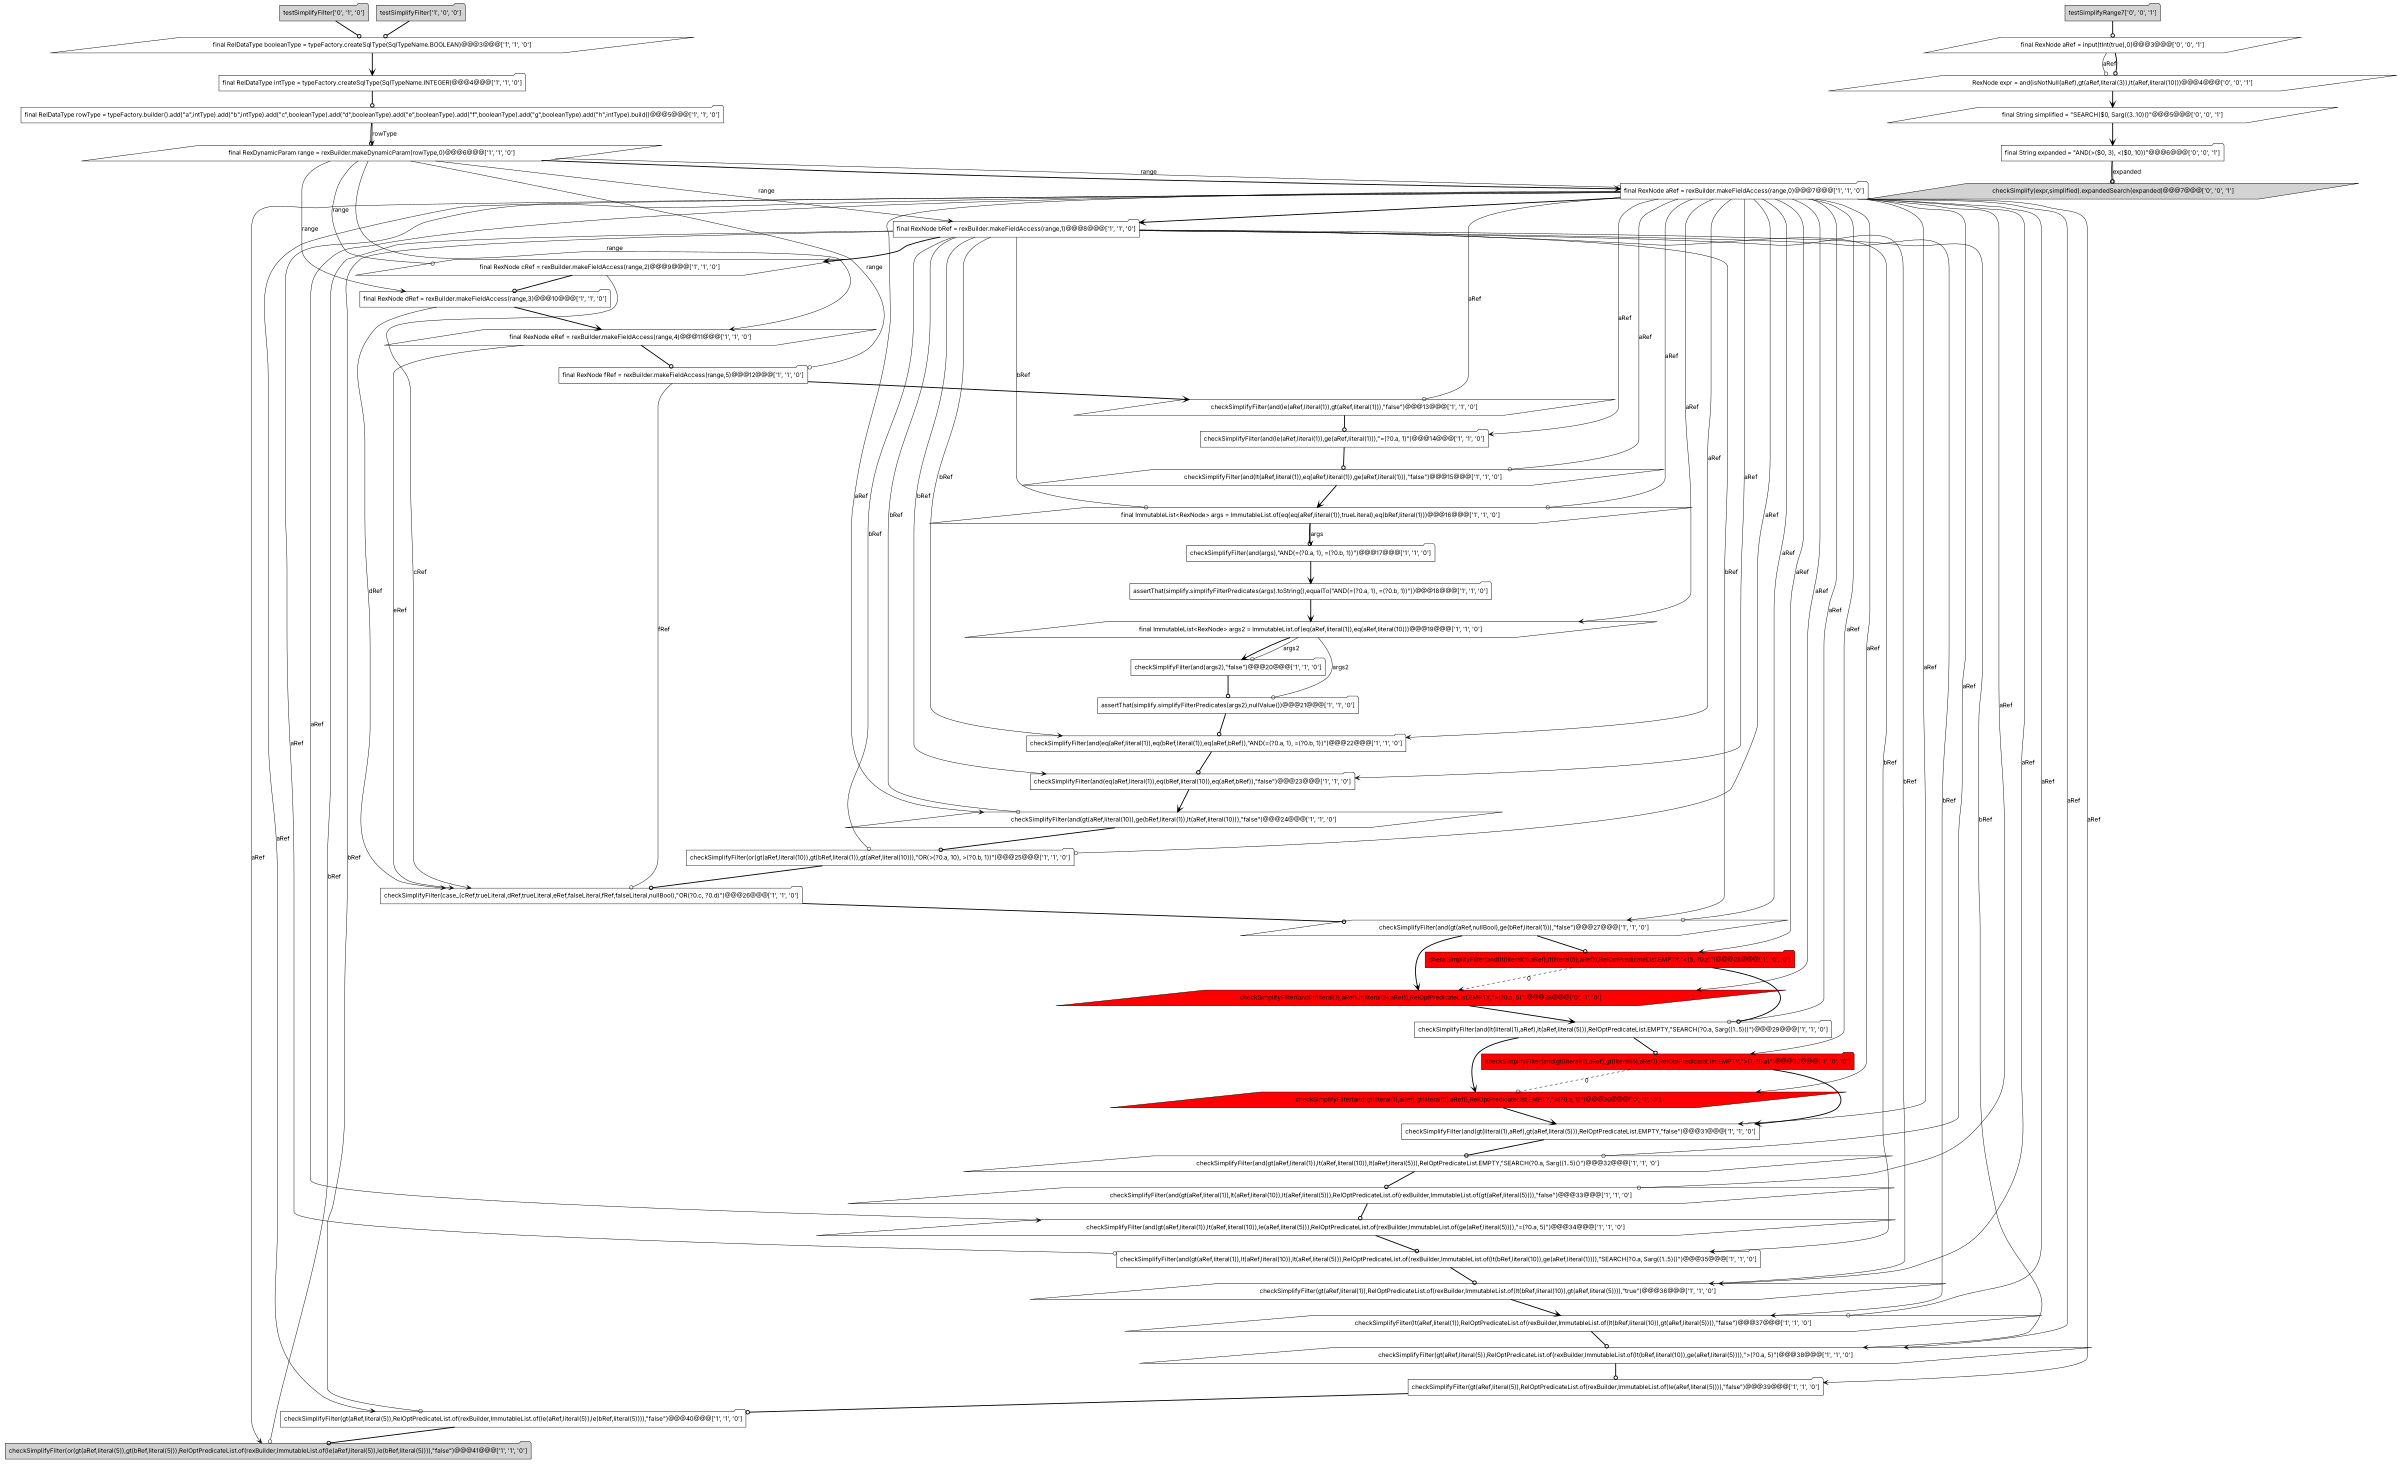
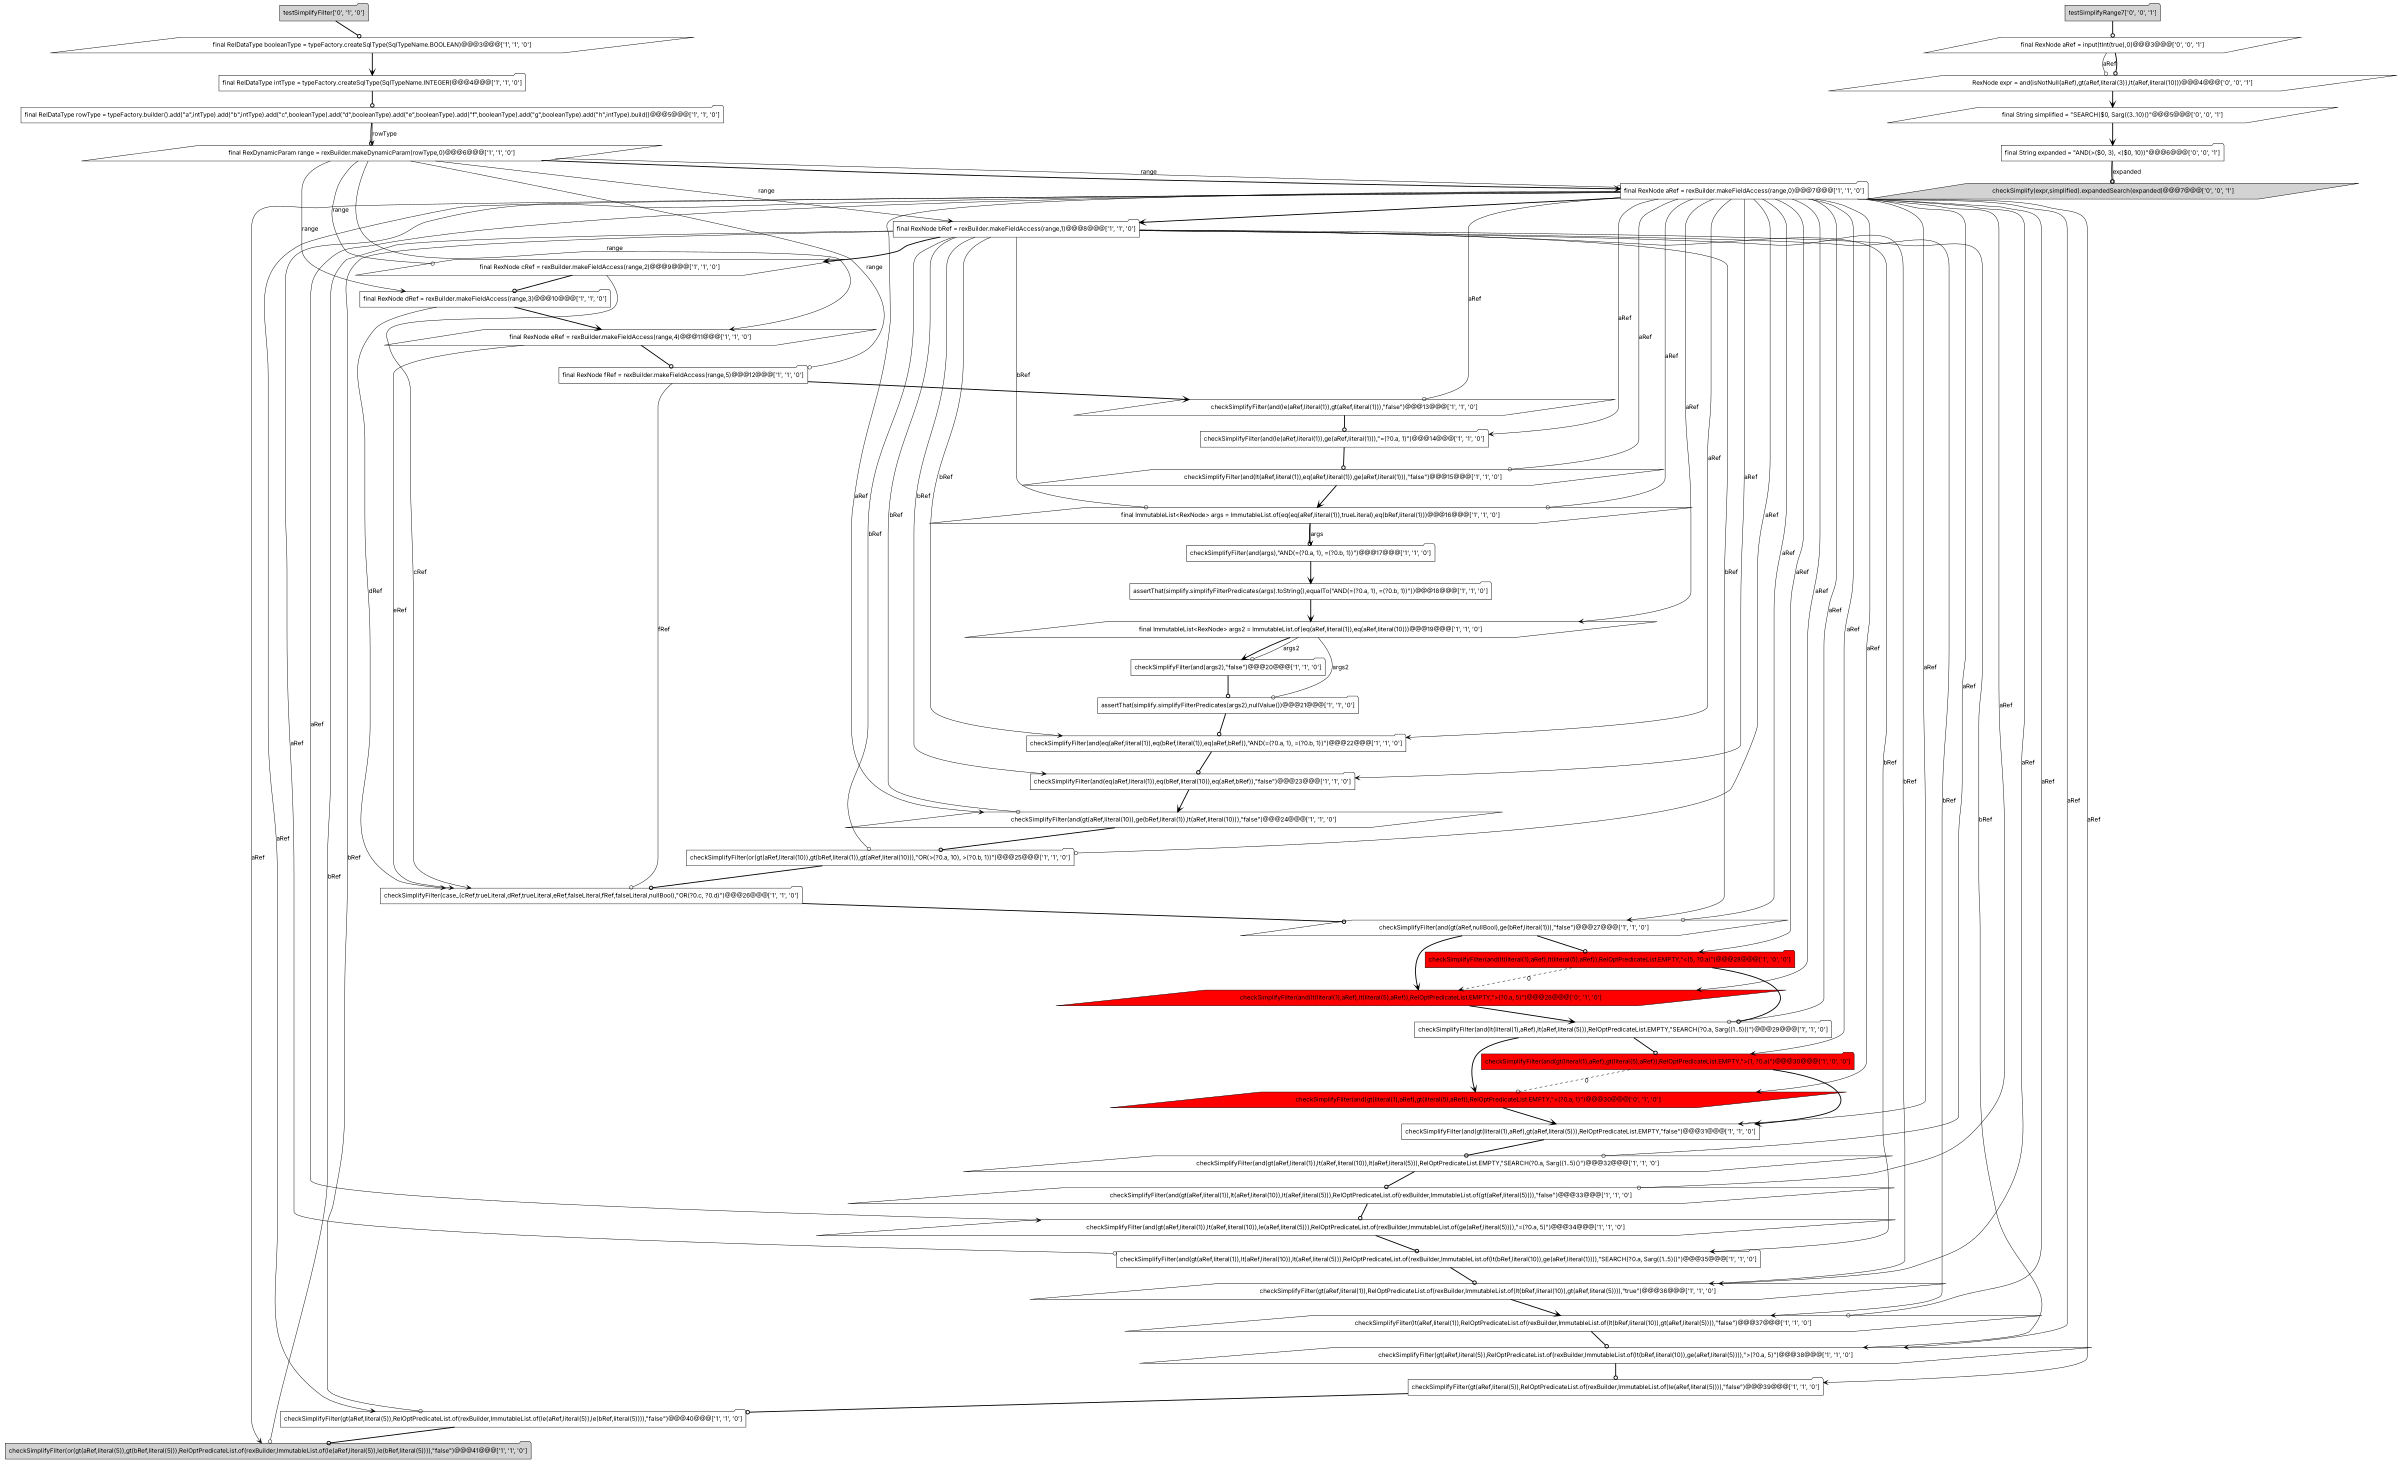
(421, 13) -> none
